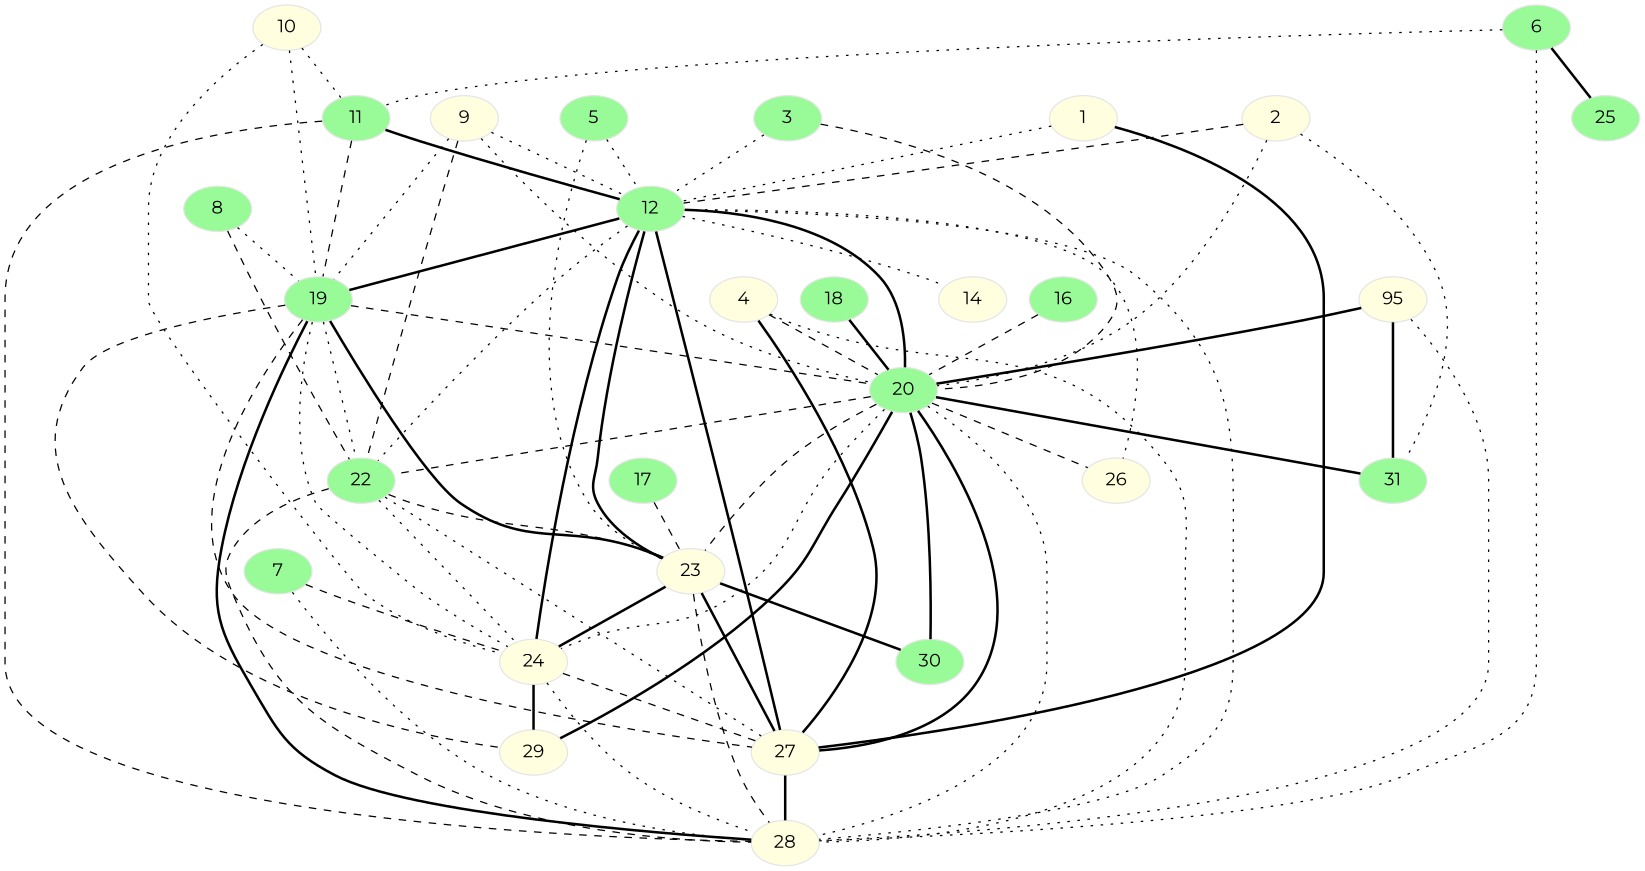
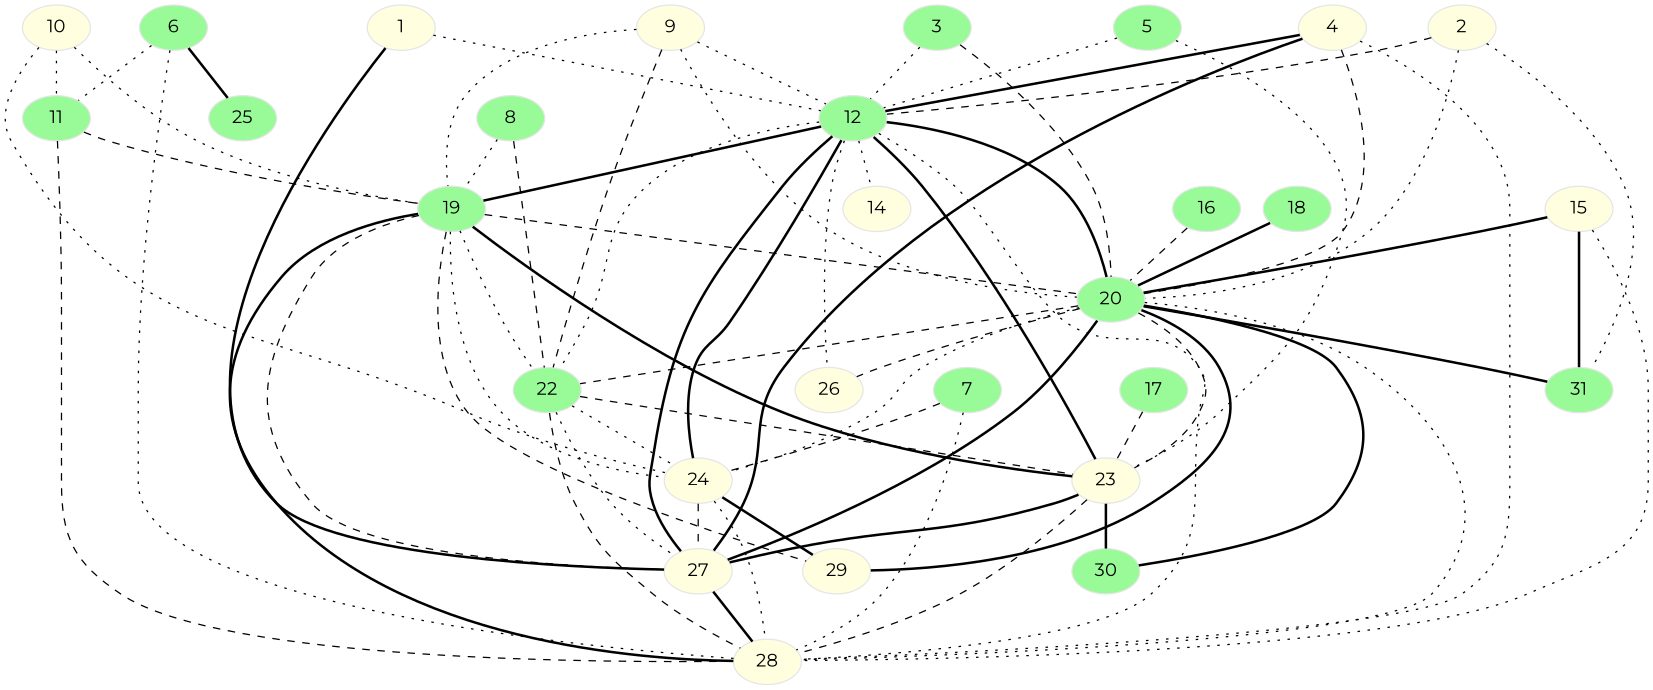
(490, 163) -> (1093, 73)
(1393, 299) -> (1579, 209)
(612, 617) -> none
